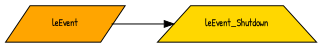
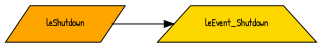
(65, 24) -> (65, 24)
